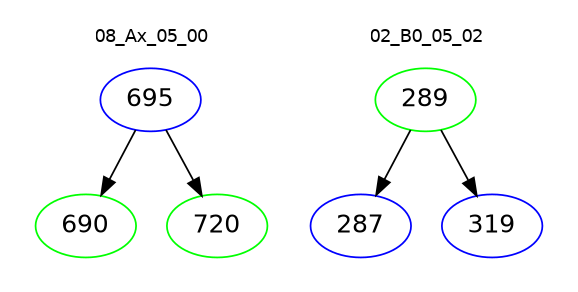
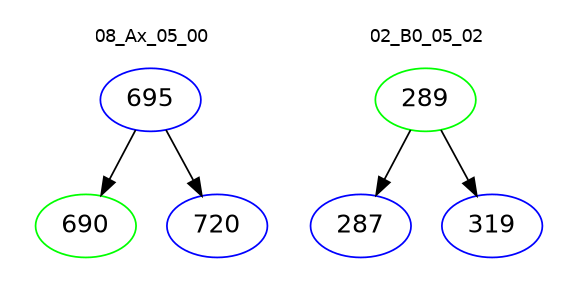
(217, 226) -> (217, 226)
